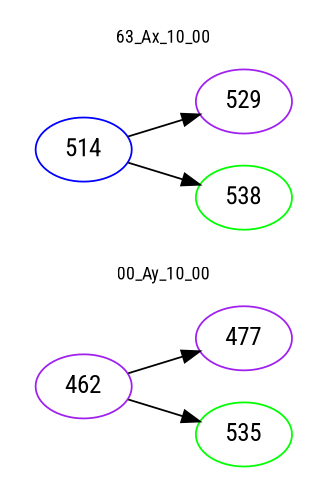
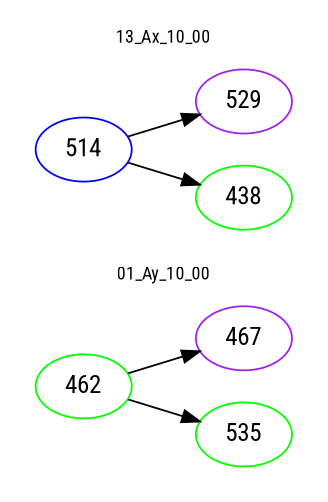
(164, 38) -> (164, 38)
(244, 198) -> (244, 198)
(164, 275) -> (164, 275)
(244, 338) -> (244, 338)
(84, 386) -> (84, 386)
